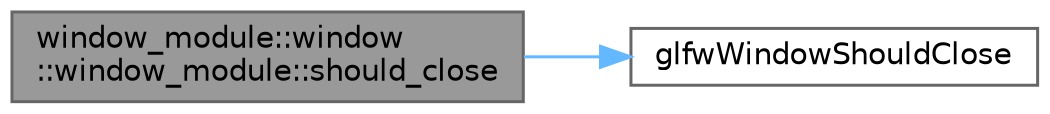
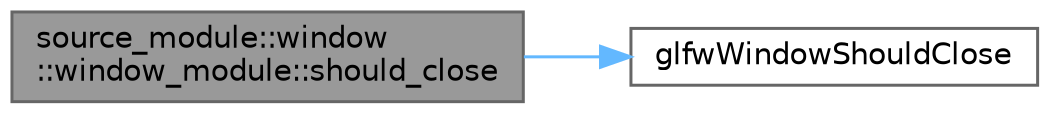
(268, 57) -> (268, 57)
